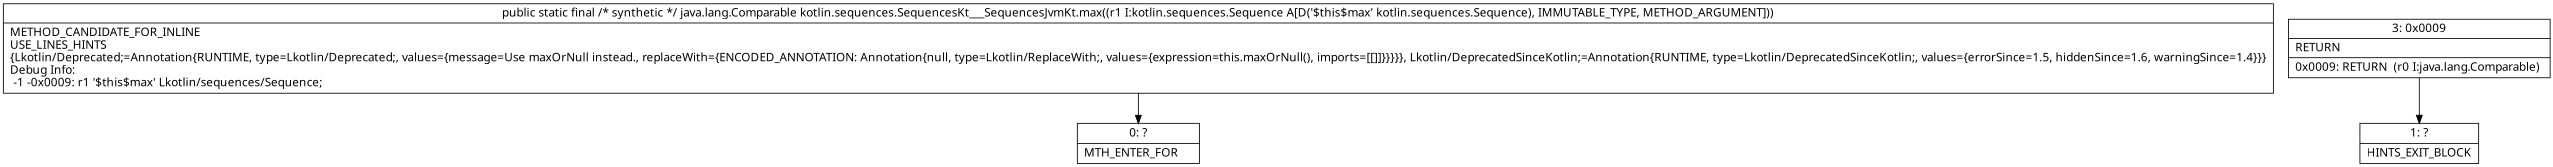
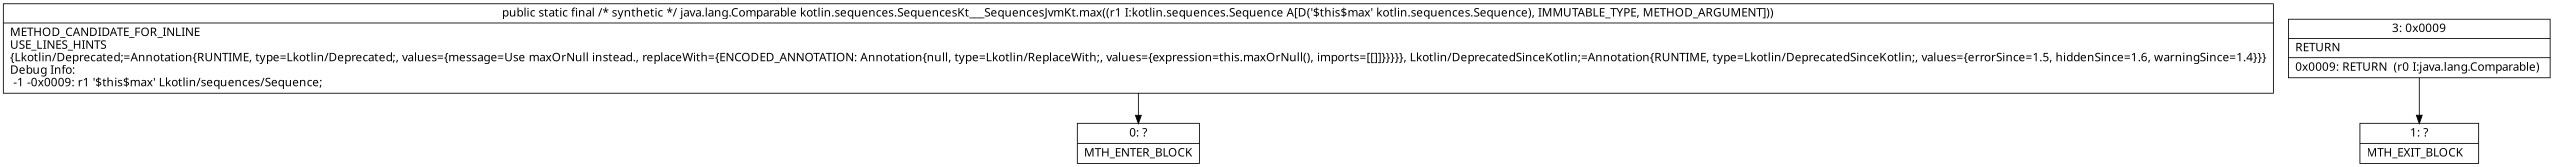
(1131, 153) -> (1138, 153)
(2419, 153) -> (2415, 153)
